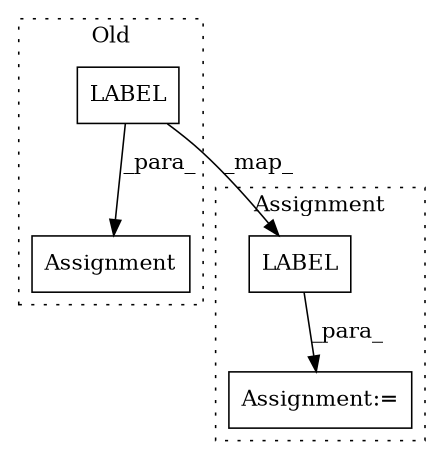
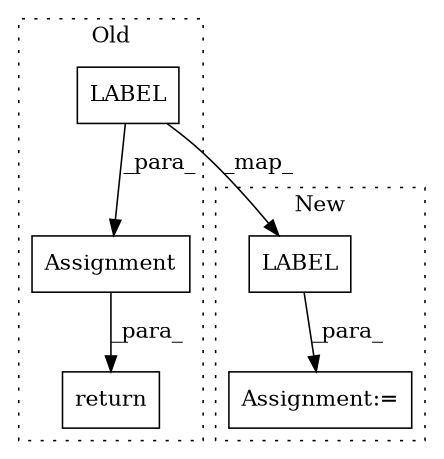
(320, 205) -> (320, 205)
none -> (111, 400)
